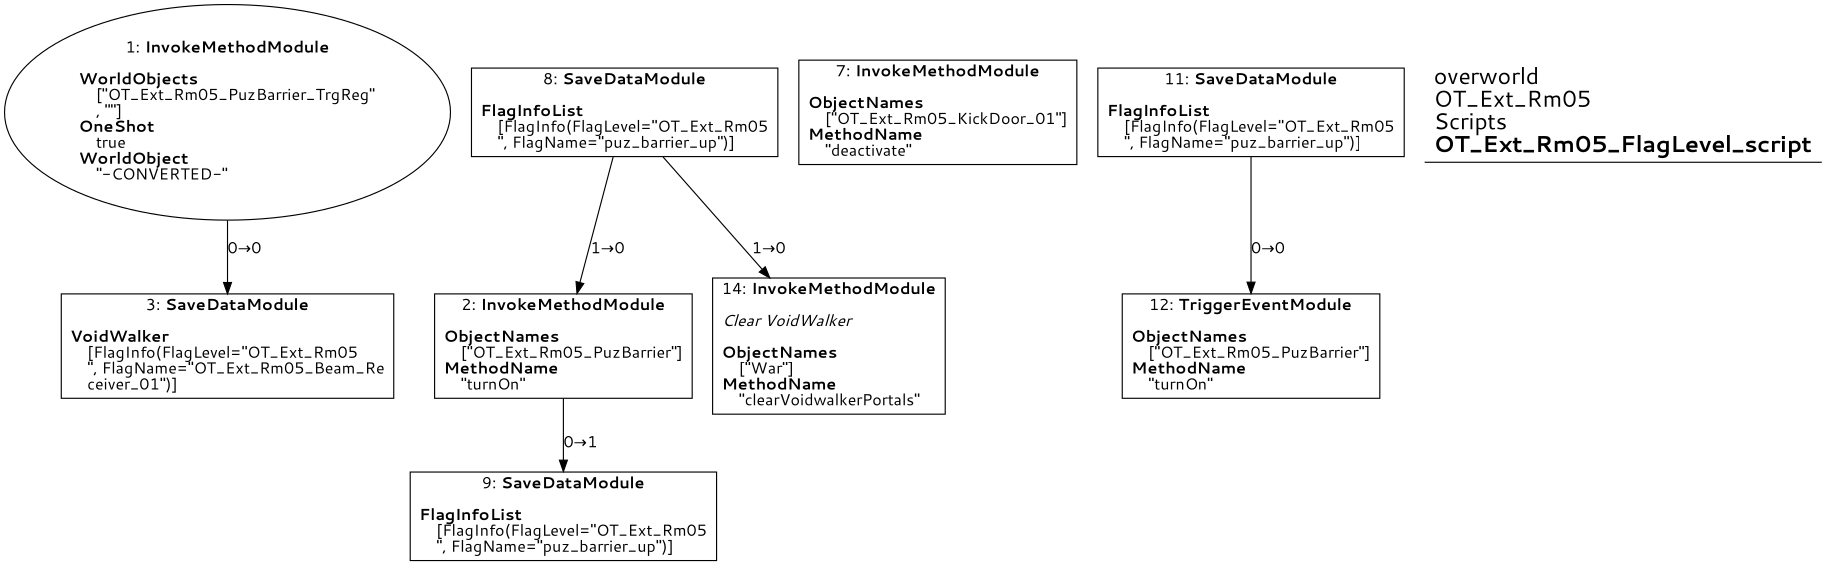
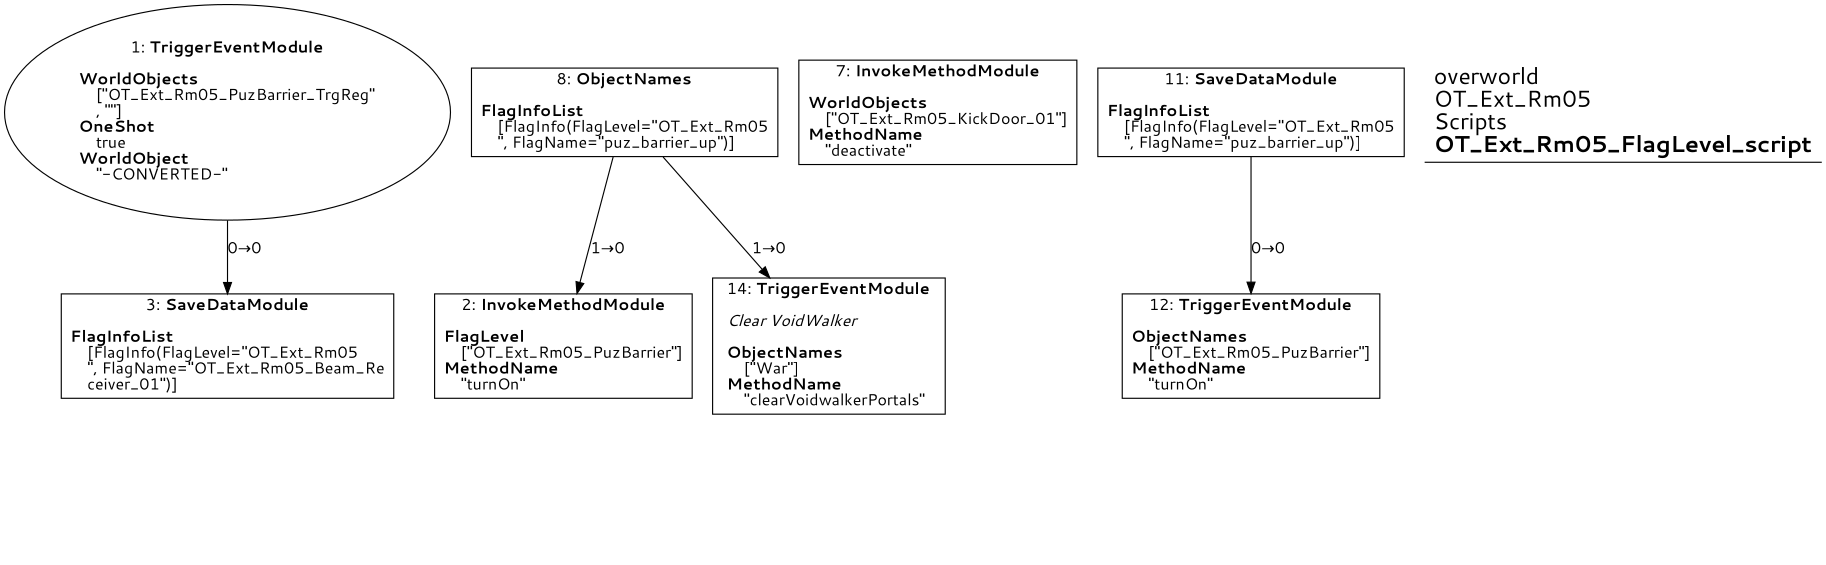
(237, 48) -> (237, 48)
(634, 79) -> (634, 79)
(866, 103) -> (868, 103)
(844, 289) -> (844, 289)
(120, 337) -> (122, 337)
(502, 337) -> (485, 337)
(563, 516) -> none
